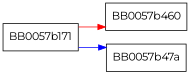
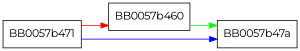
none -> (200, 25)
(41, 37) -> (42, 34)
